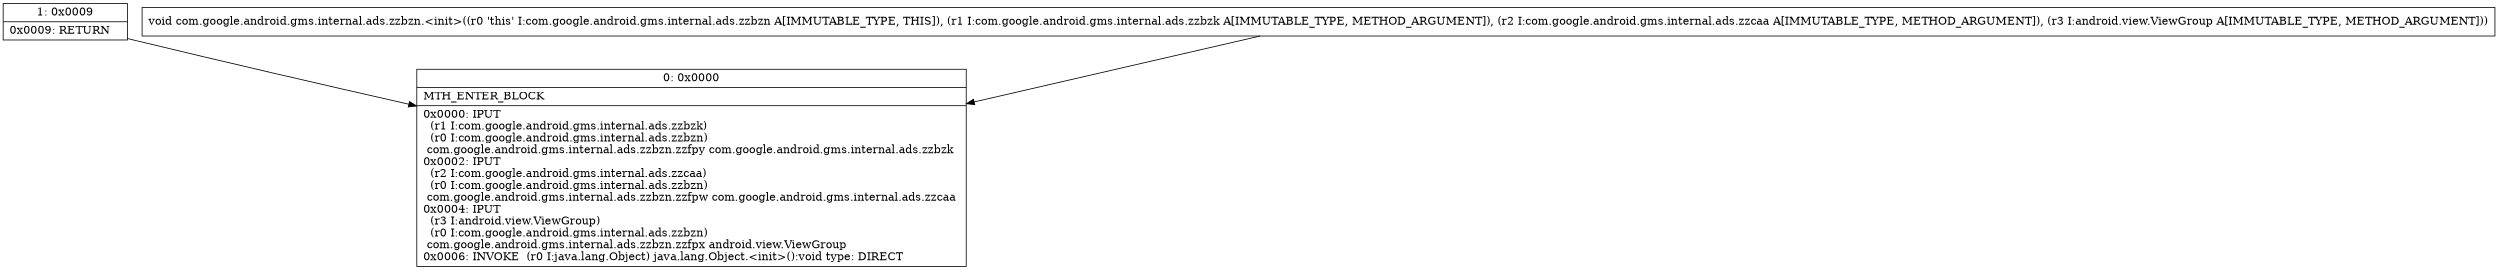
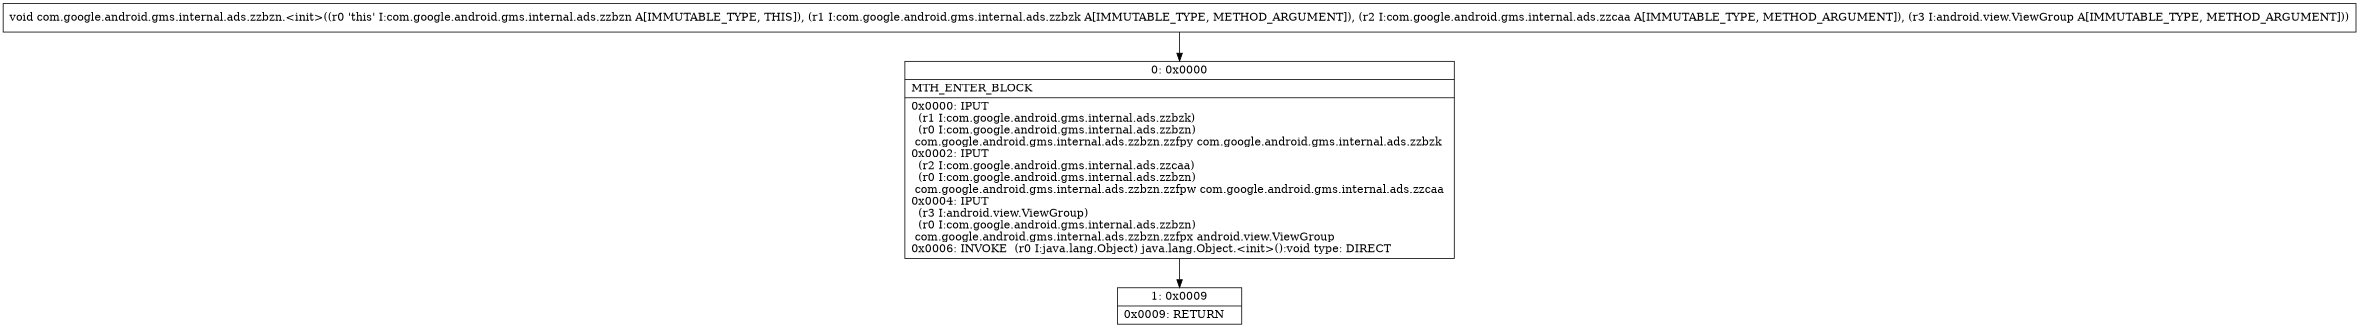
(268, 72) -> (1180, 269)
